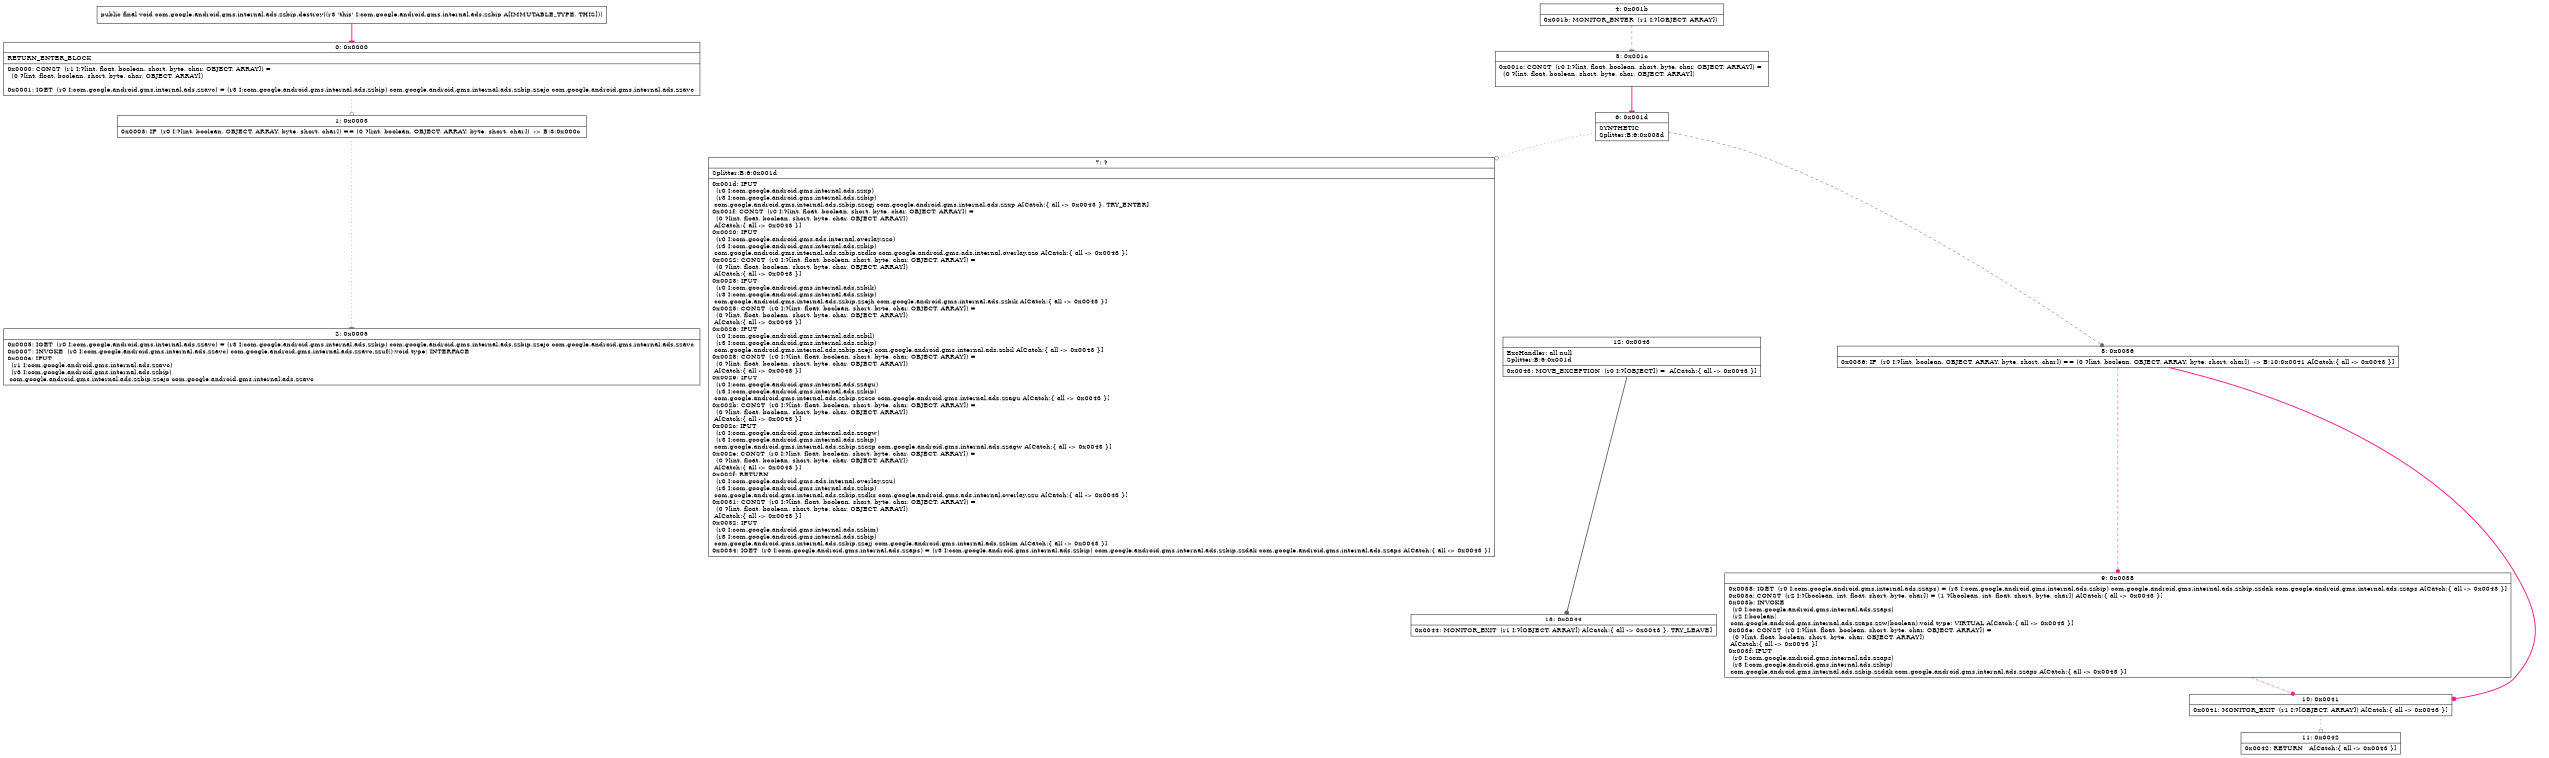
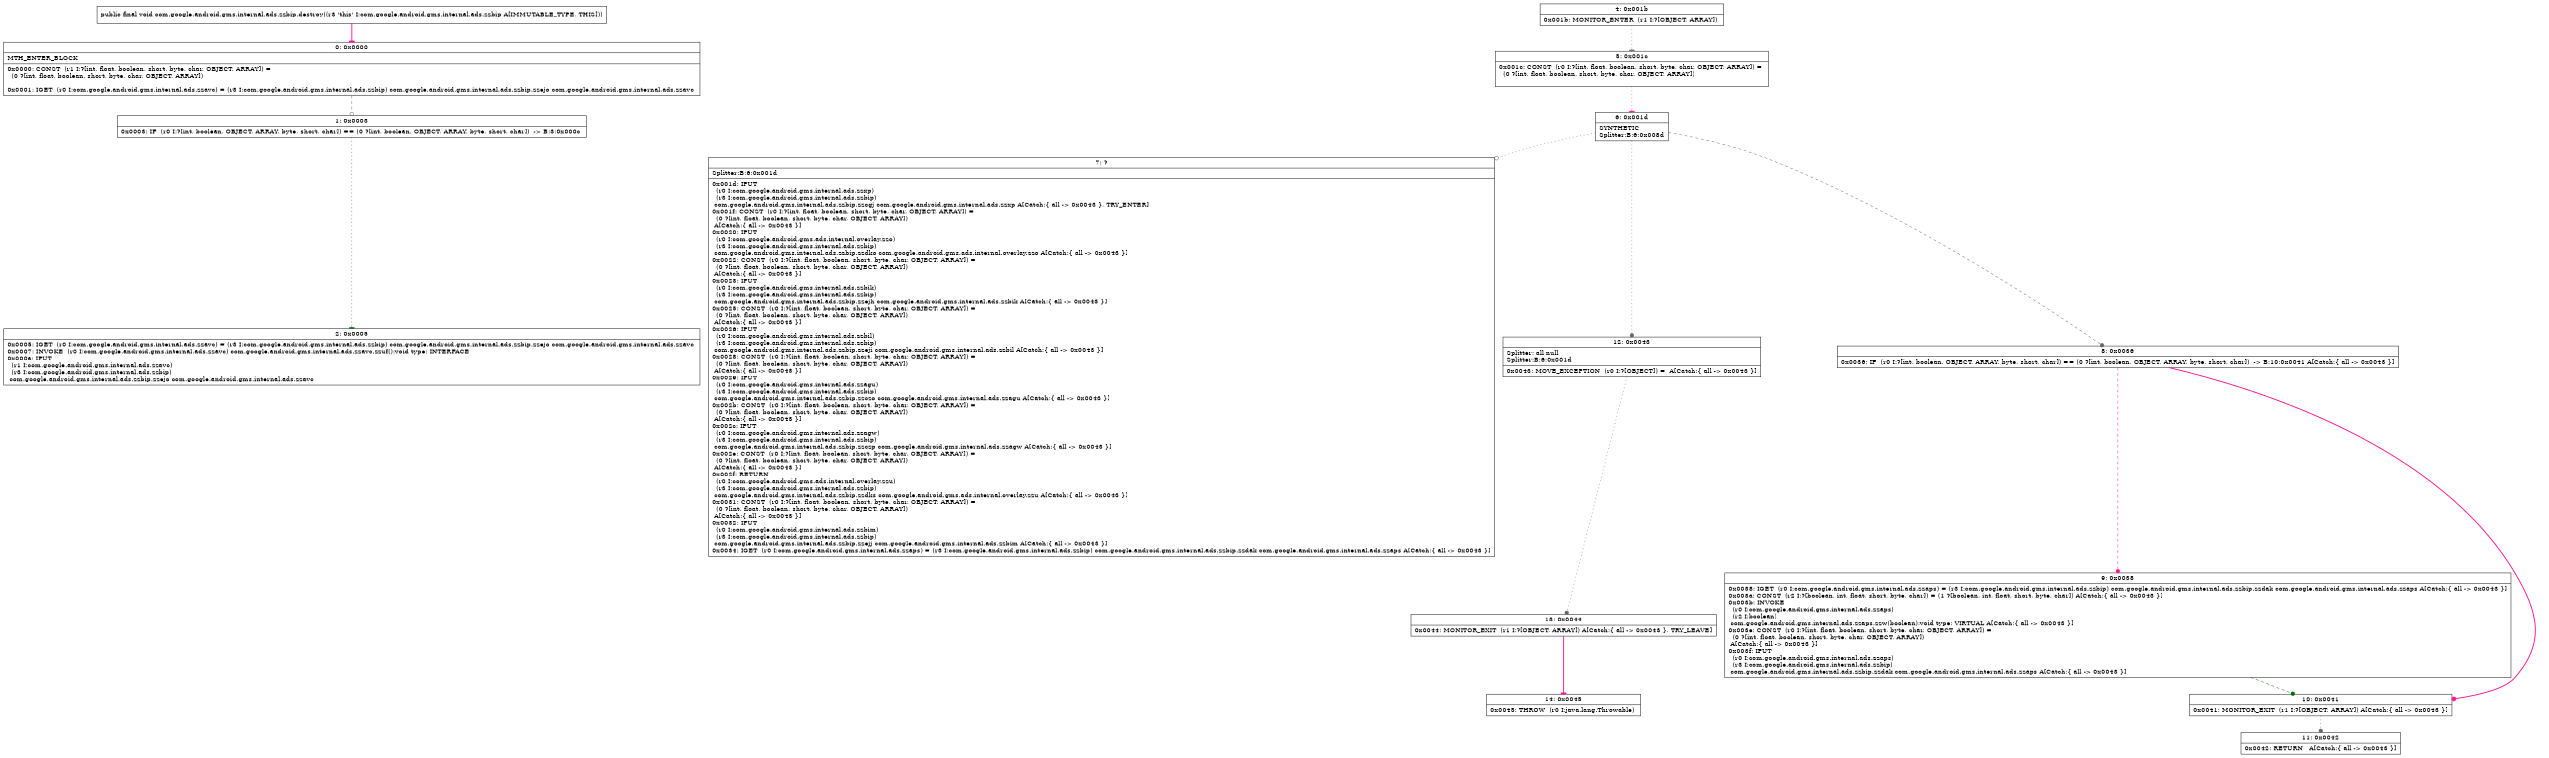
(1632, 37) -> (1632, 37)
(50, 58) -> (43, 58)
(1632, 98) -> (1632, 98)
(352, 104) -> (352, 104)
(352, 232) -> (352, 232)
none -> (1632, 237)
(1539, 353) -> (1533, 353)
(1597, 494) -> (1597, 494)
(2271, 685) -> (2271, 685)
none -> (1564, 705)
(2321, 722) -> (2321, 722)
